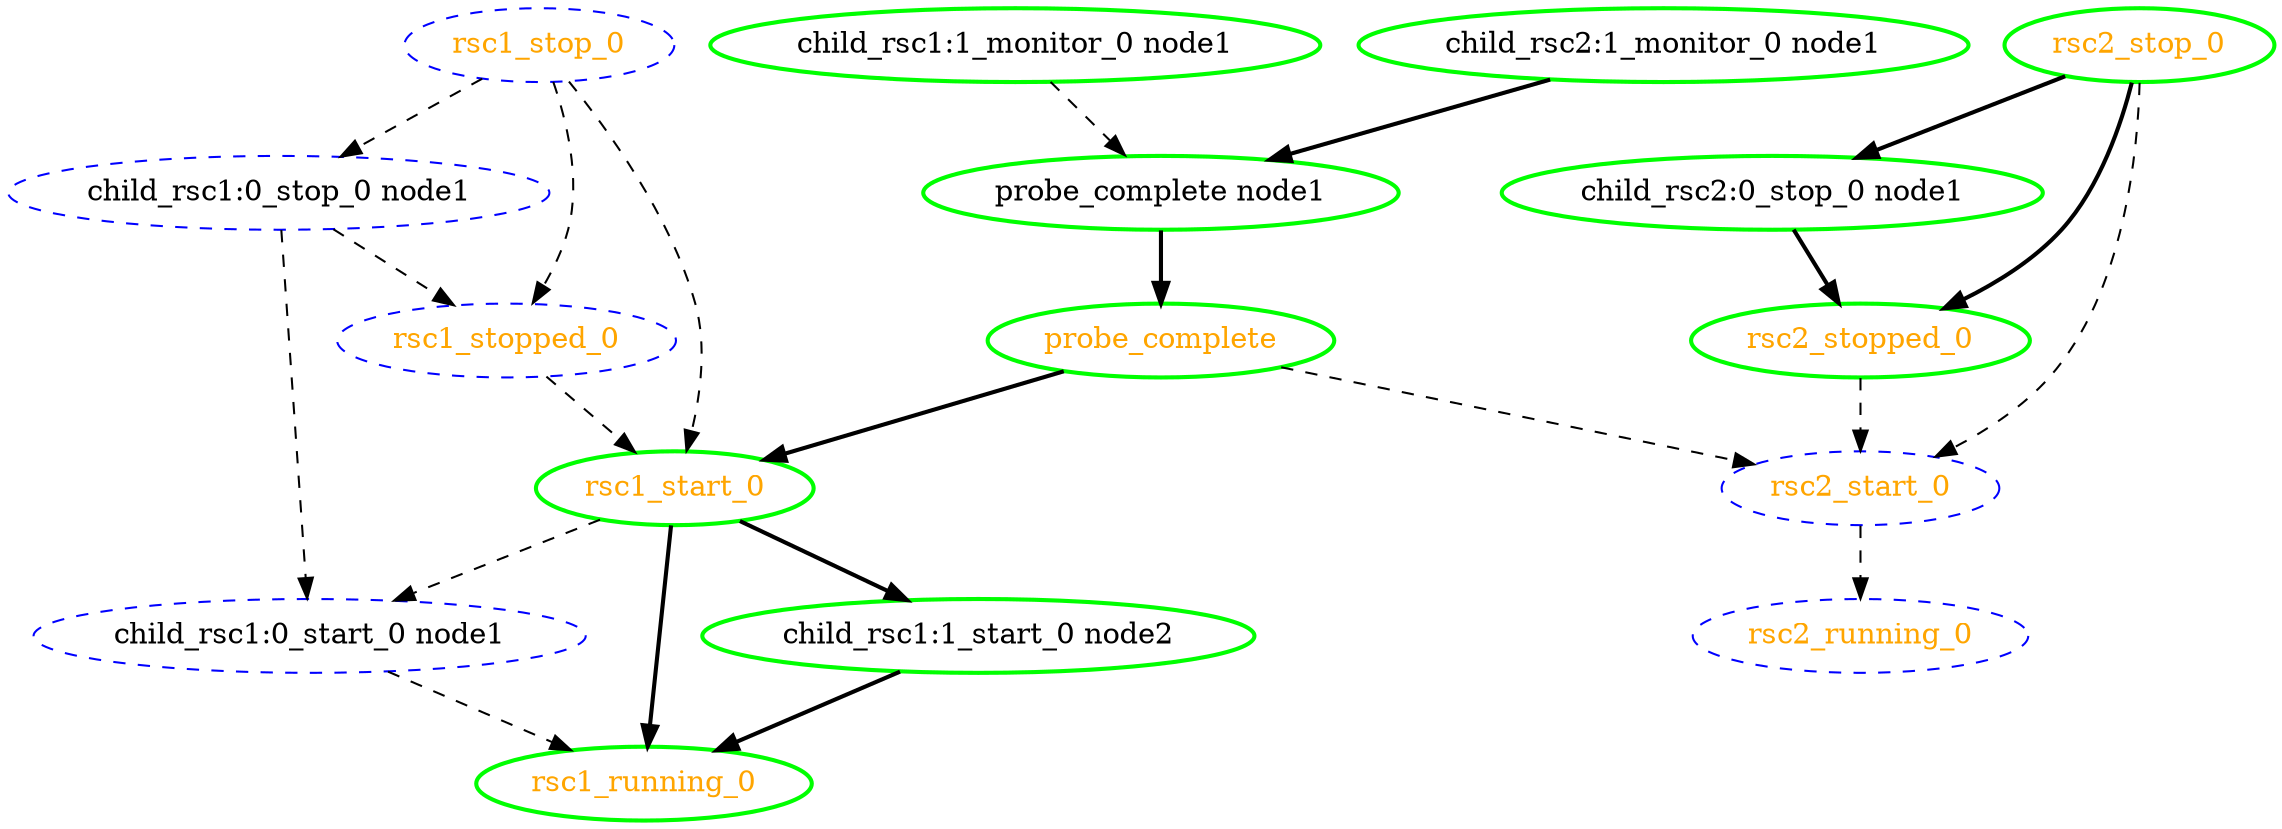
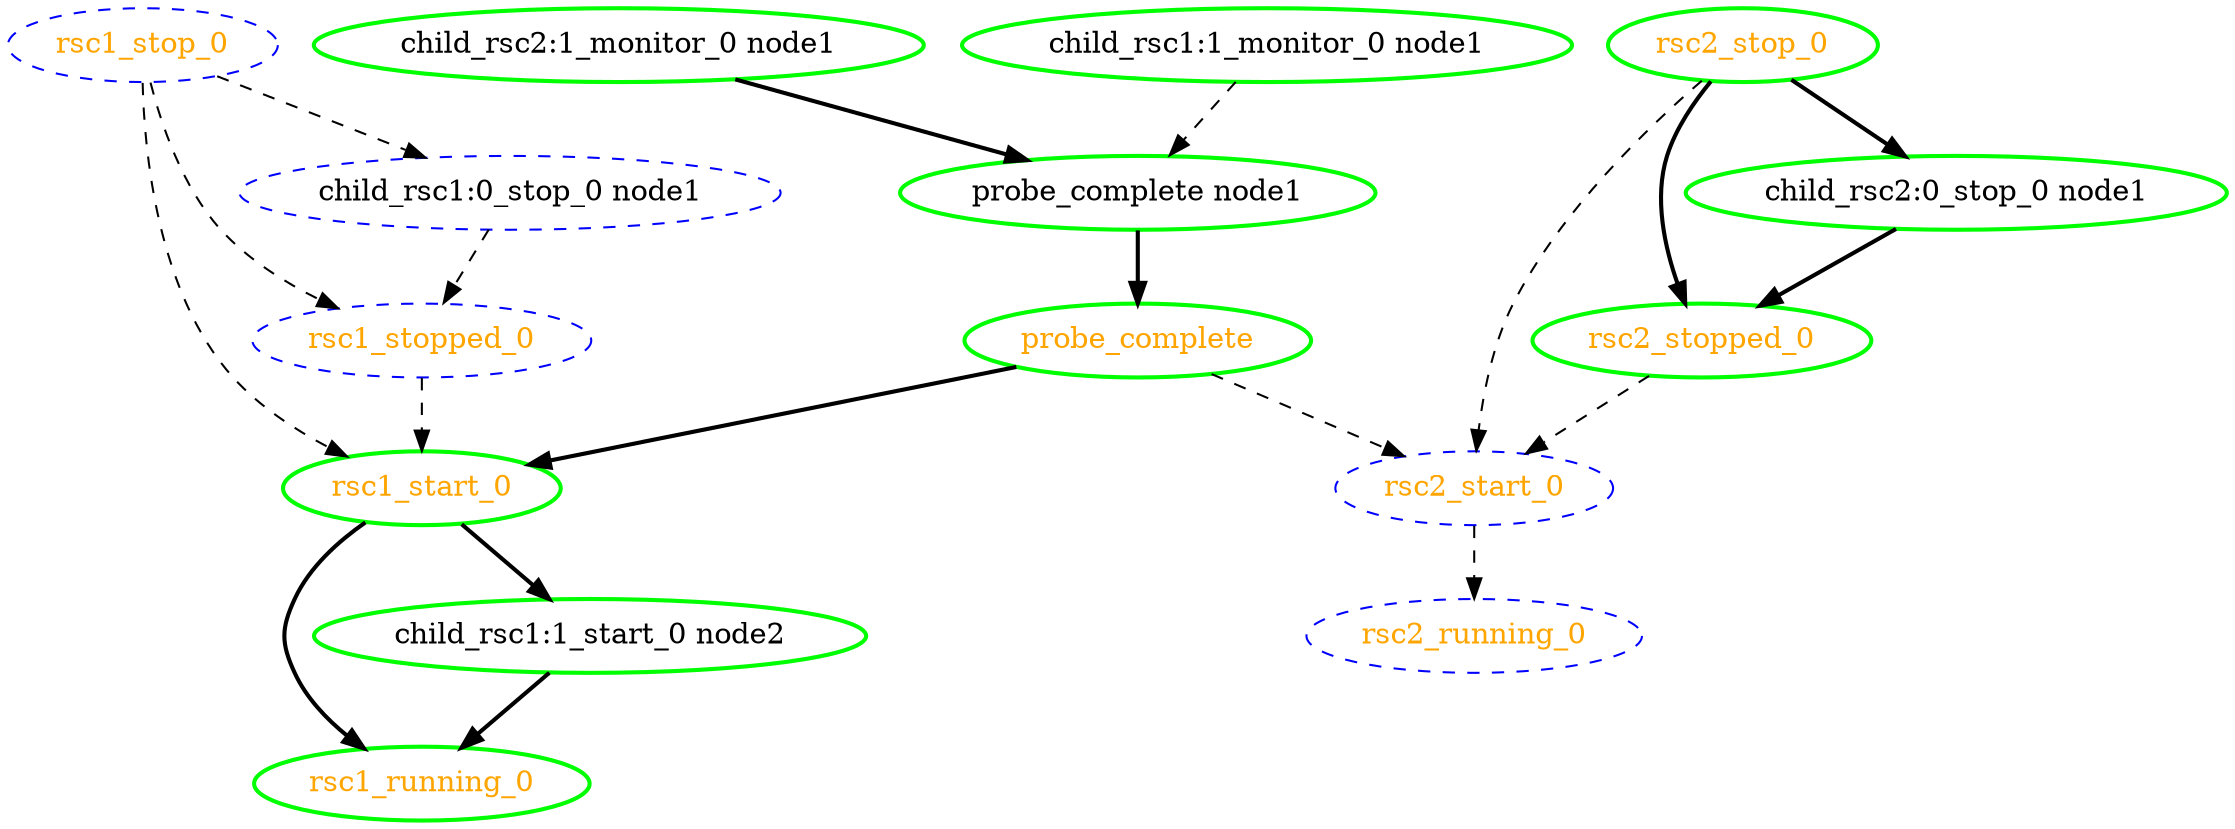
(310, 636) -> none
